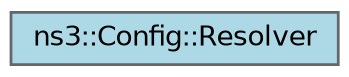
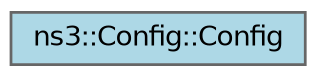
(175, 38) -> (158, 38)
